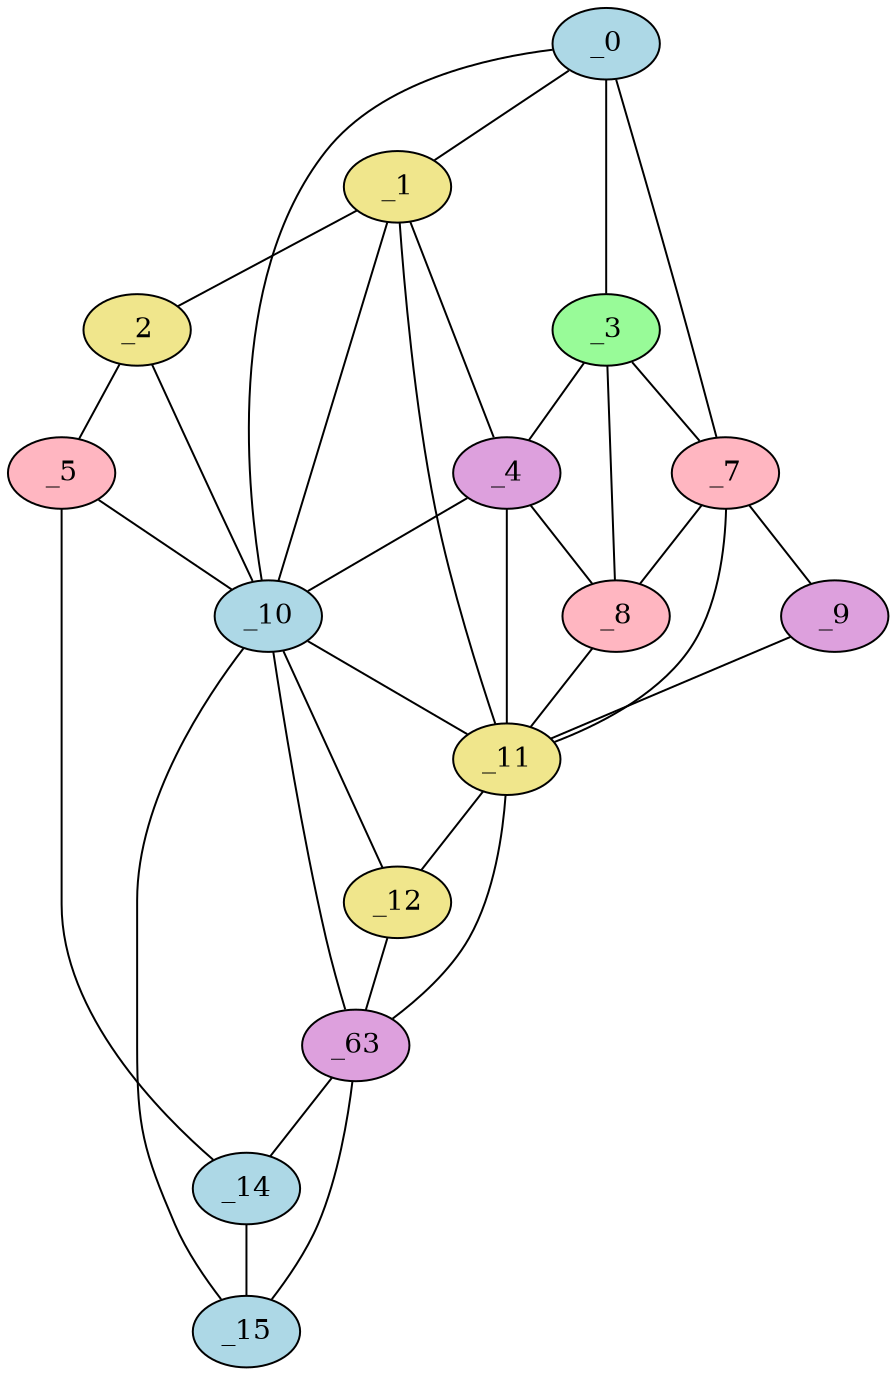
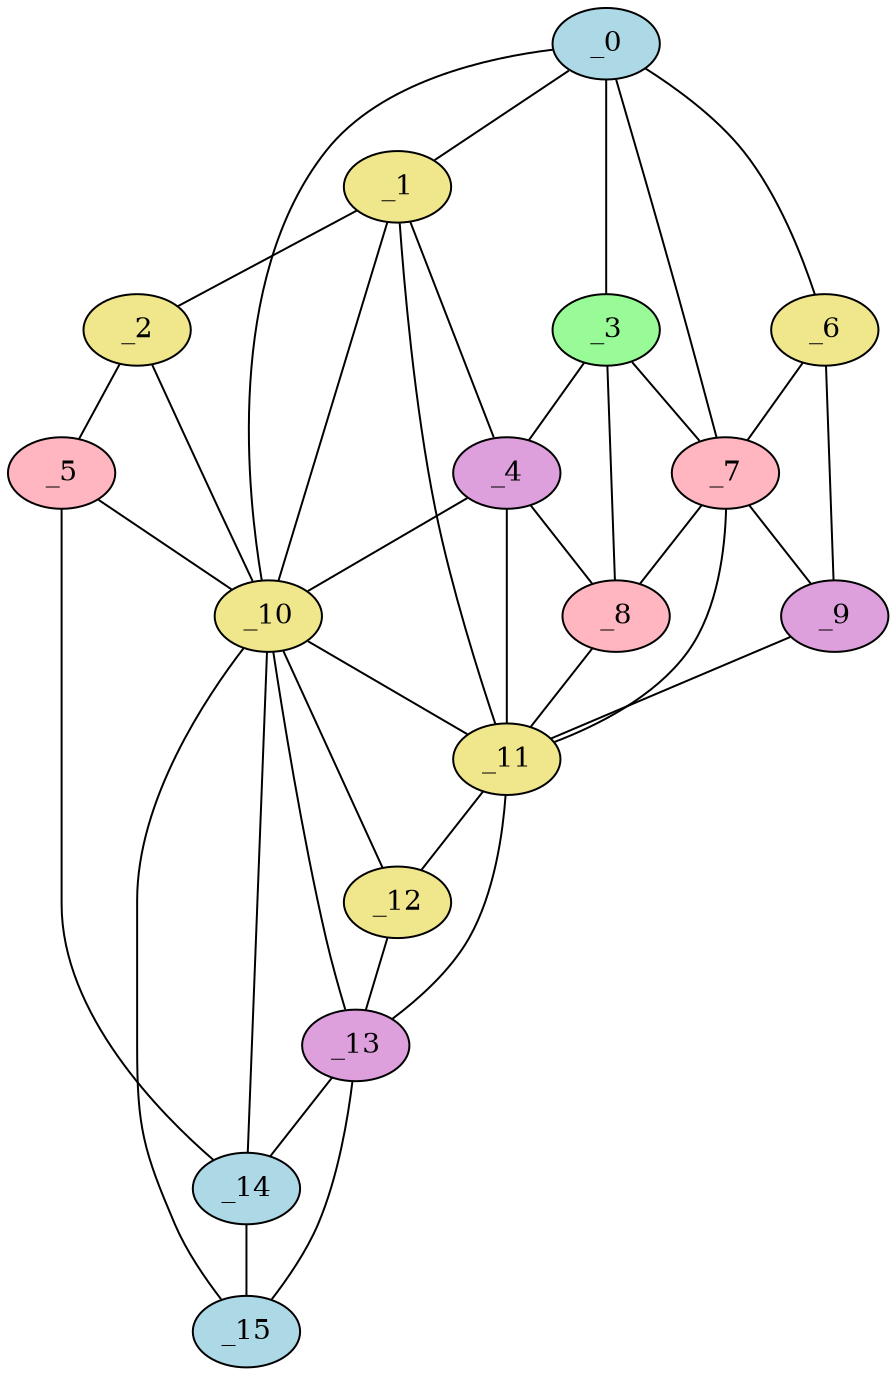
none -> (825, 330)
(268, 616) -> (268, 616)
none -> (257, 902)
(356, 1045) -> (356, 1045)
